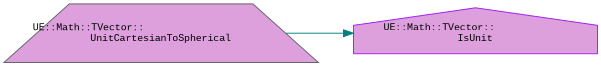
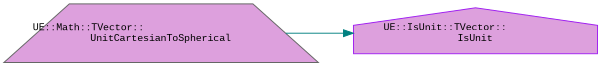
(476, 33) -> (476, 33)
